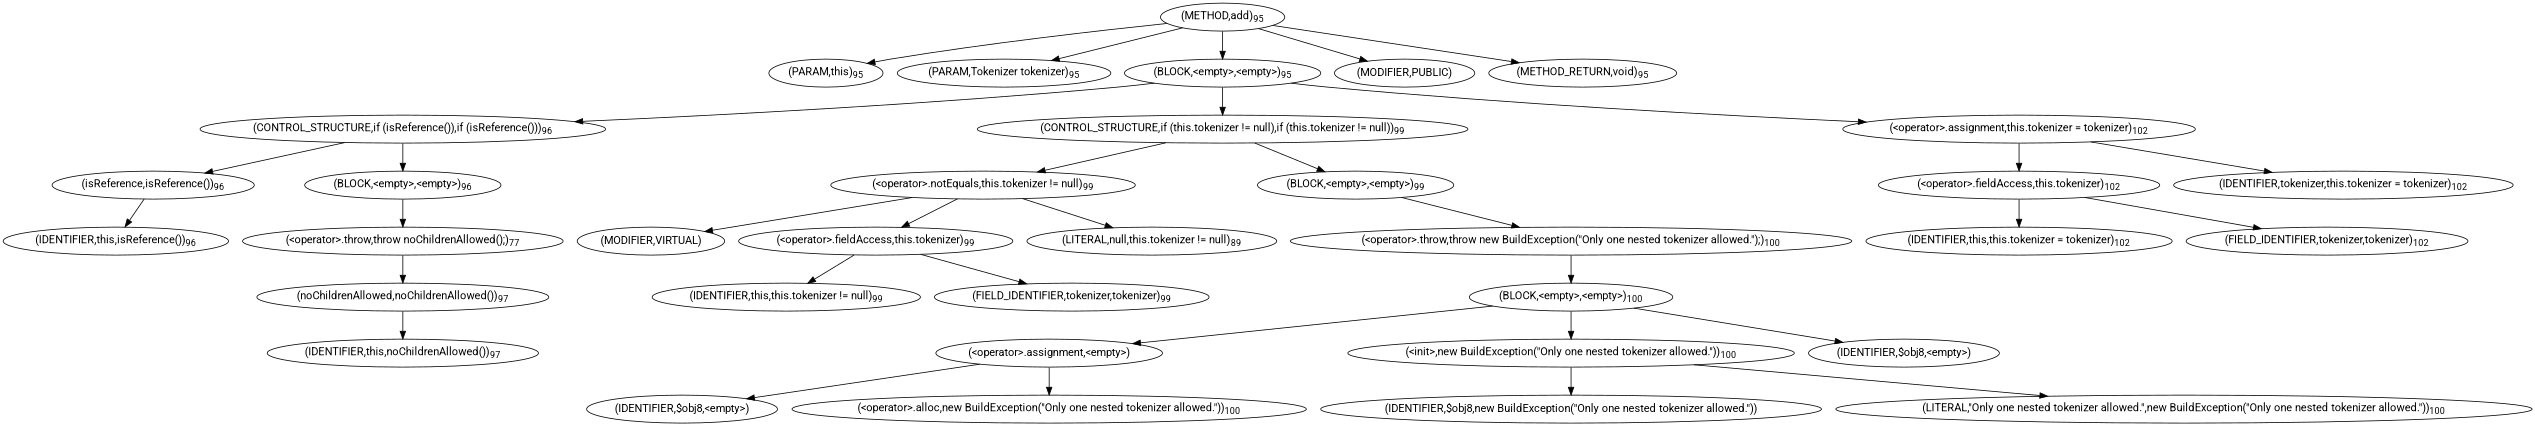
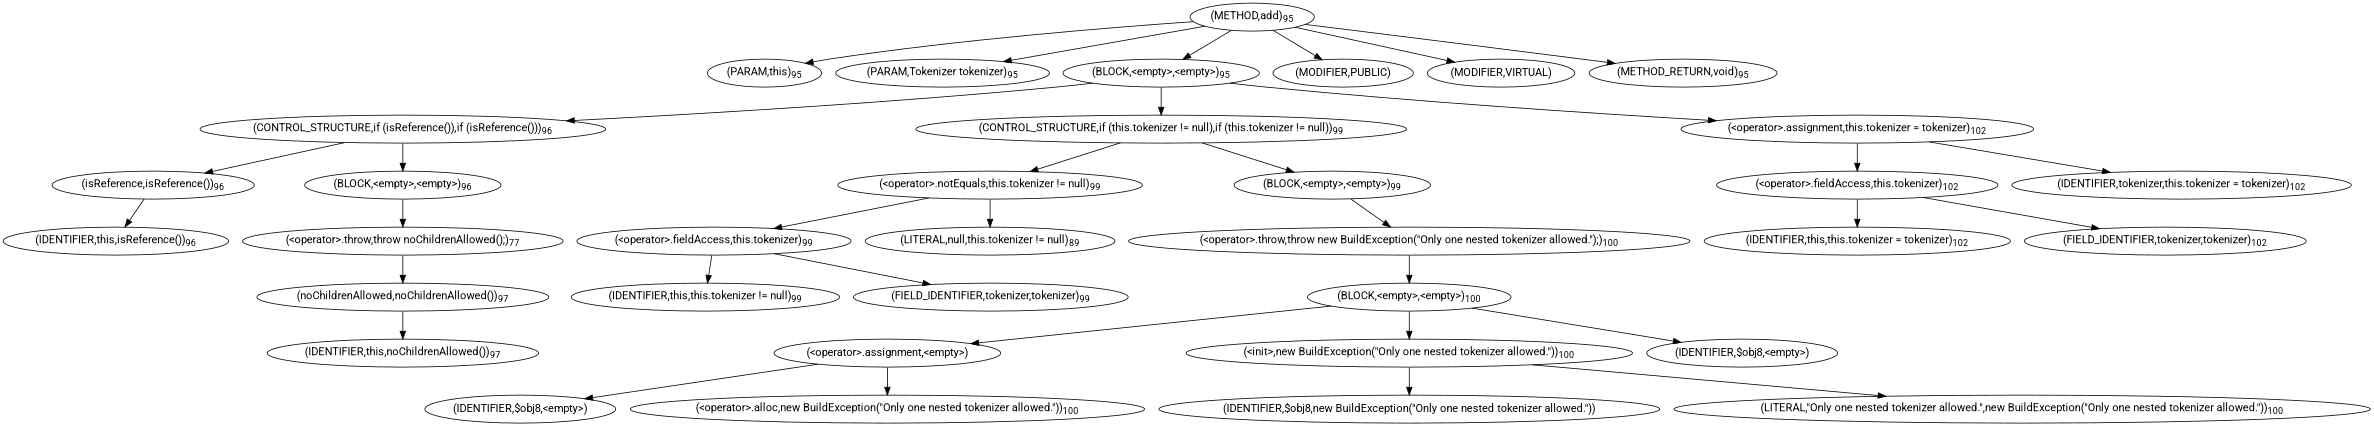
(812, 214) -> (1371, 44)
